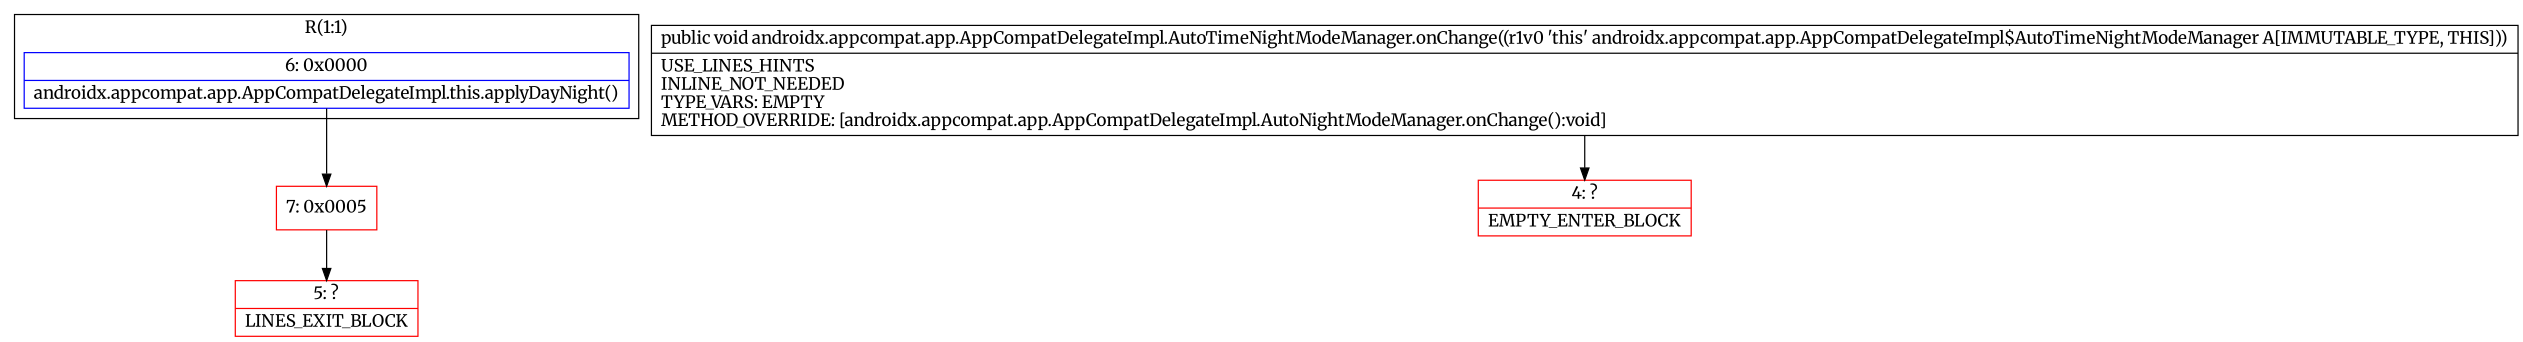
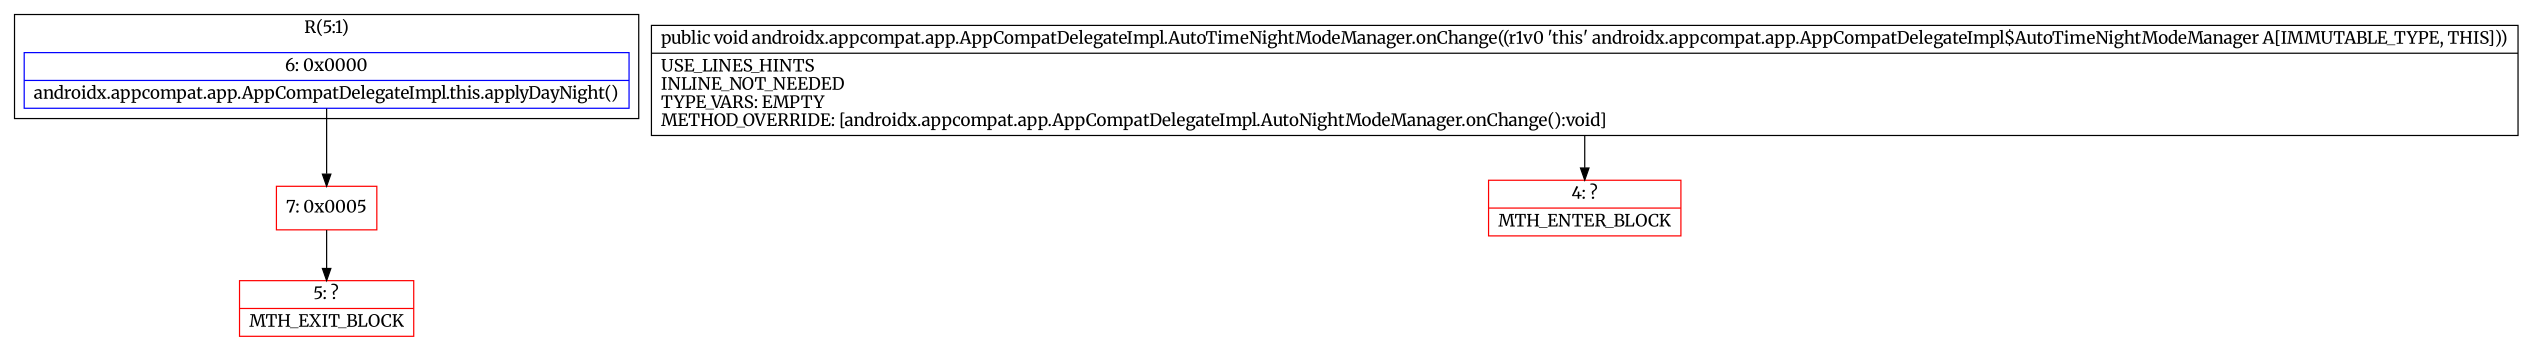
(327, 28) -> (327, 28)
(1585, 221) -> (1585, 221)
(327, 322) -> (327, 322)
